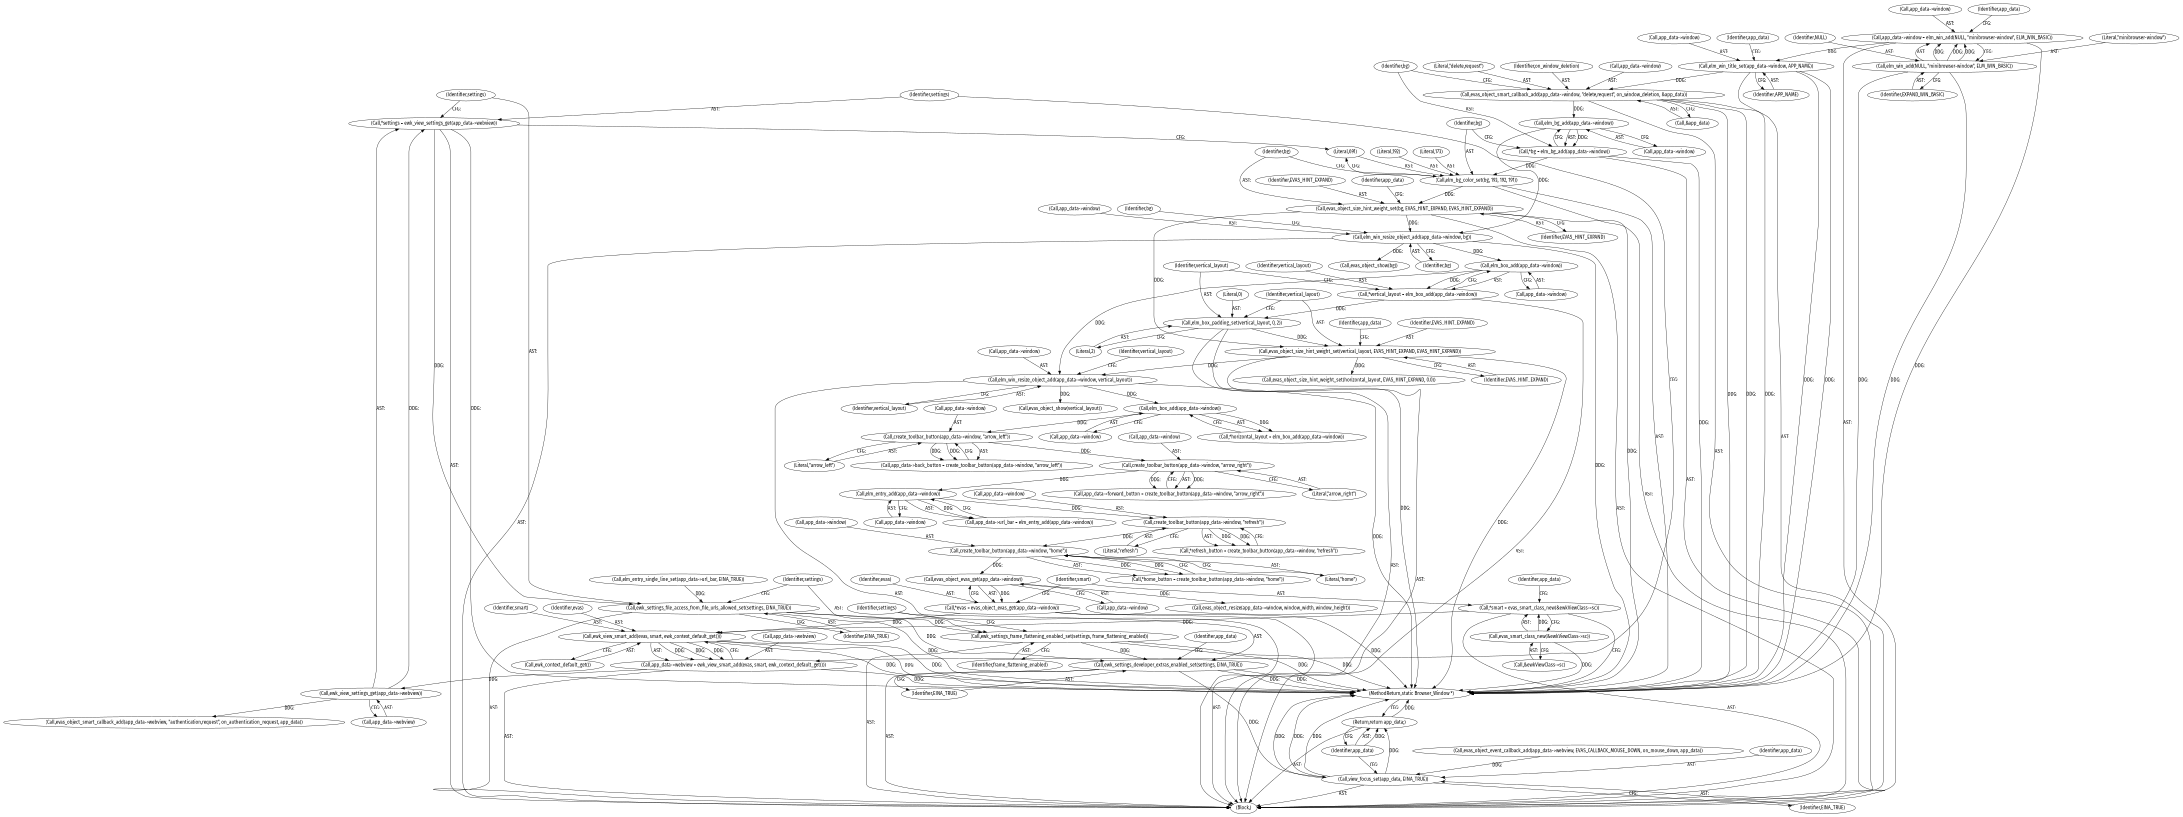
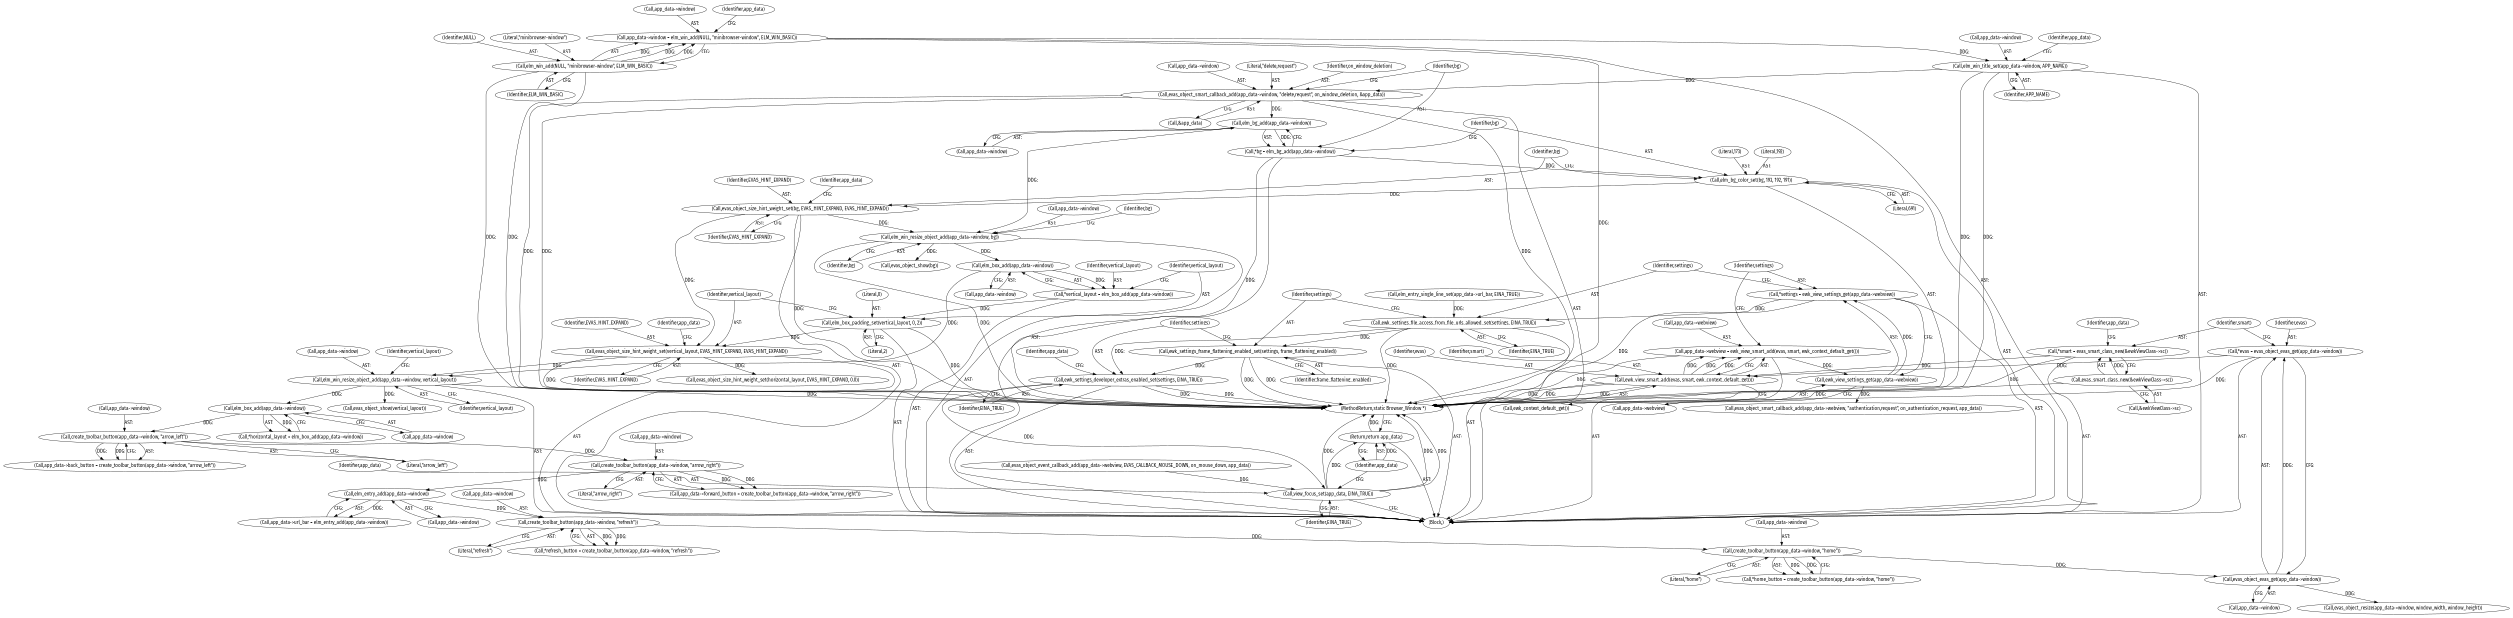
(1912, 95) -> (535, 95)
(921, 132) -> (1924, 333)
(1617, 651) -> (2015, 380)
(1344, 794) -> (1394, 509)
